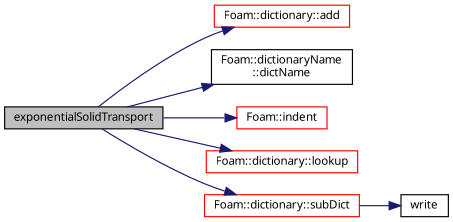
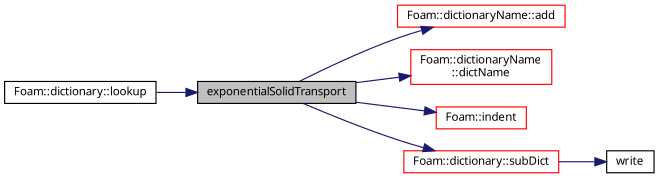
(282, 16) -> (481, 16)
(282, 67) -> (481, 67)
(177, 139) -> (171, 92)
(282, 162) -> (80, 92)
